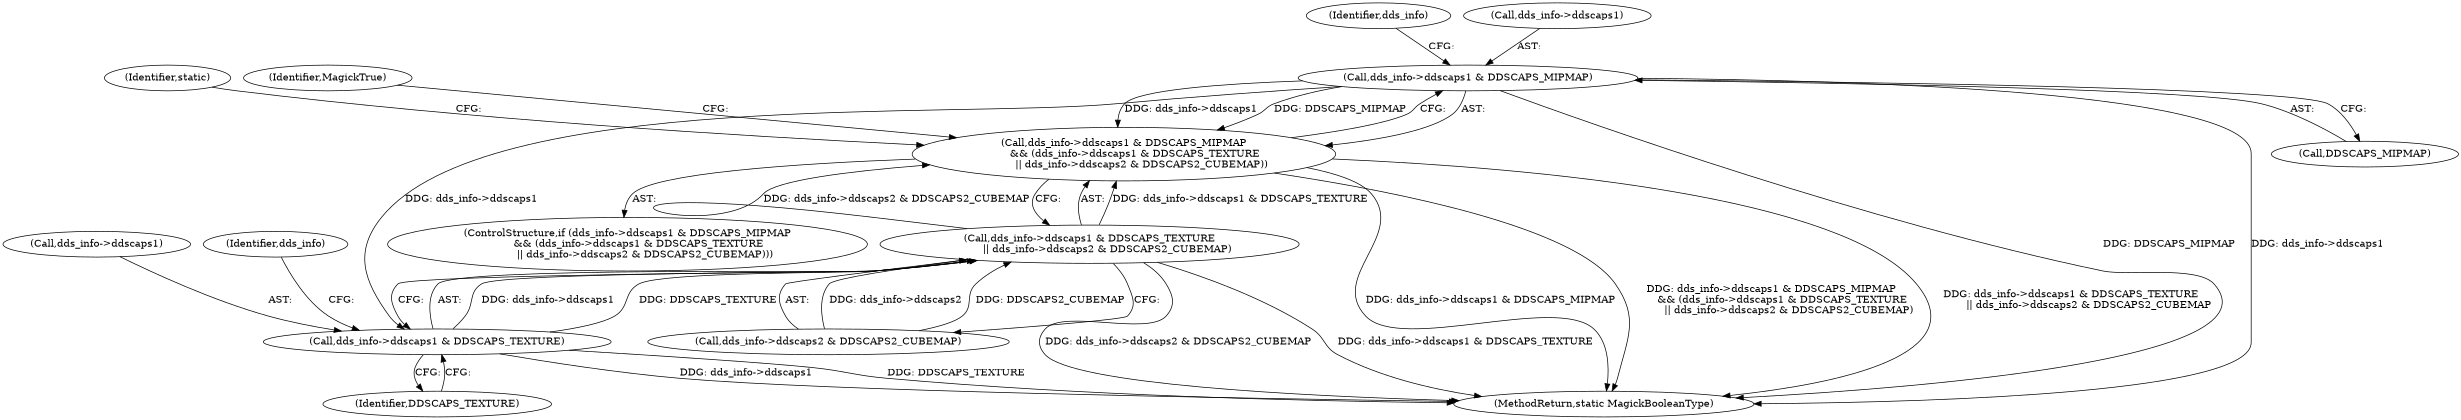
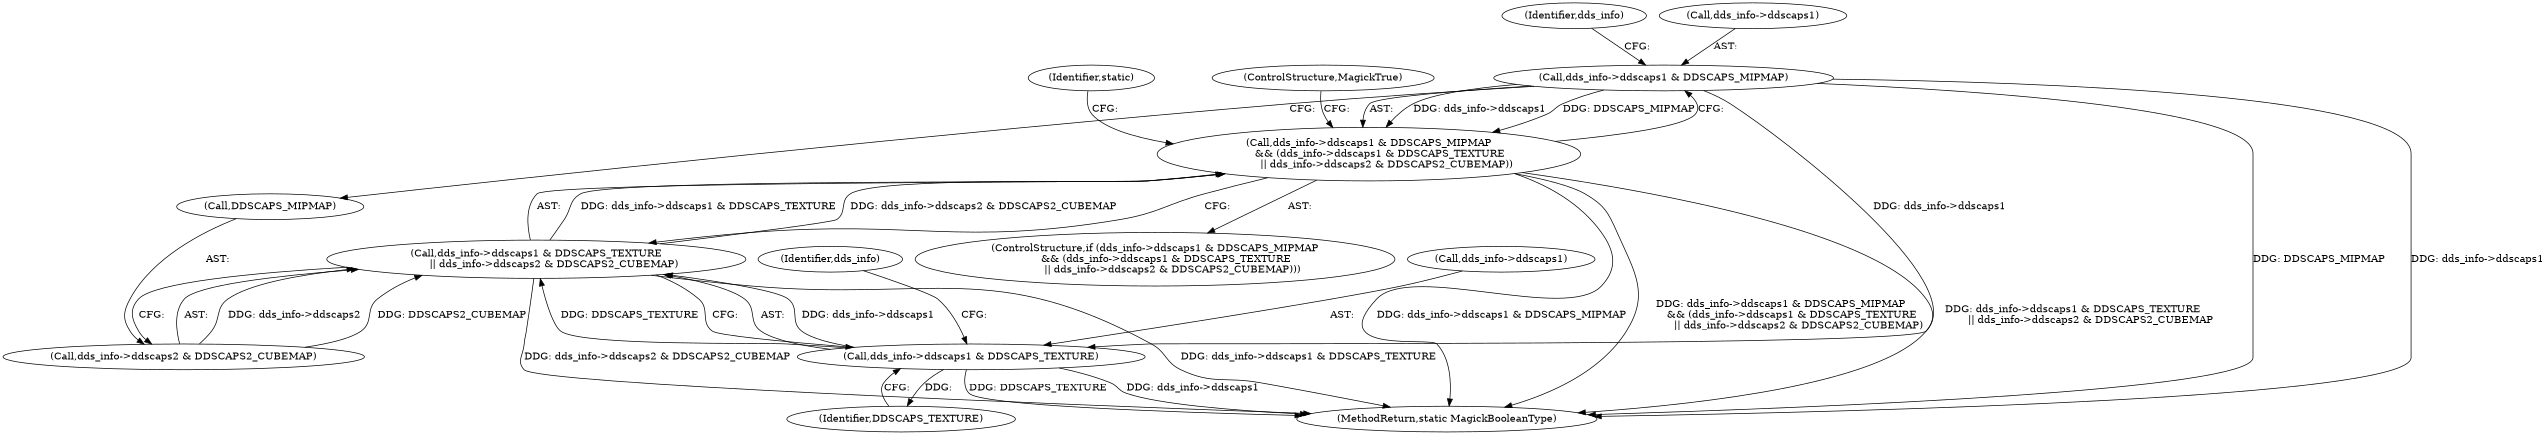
(328, 78) -> (1323, 78)
(1999, 87) -> (158, 265)
(430, 373) -> (940, 388)
